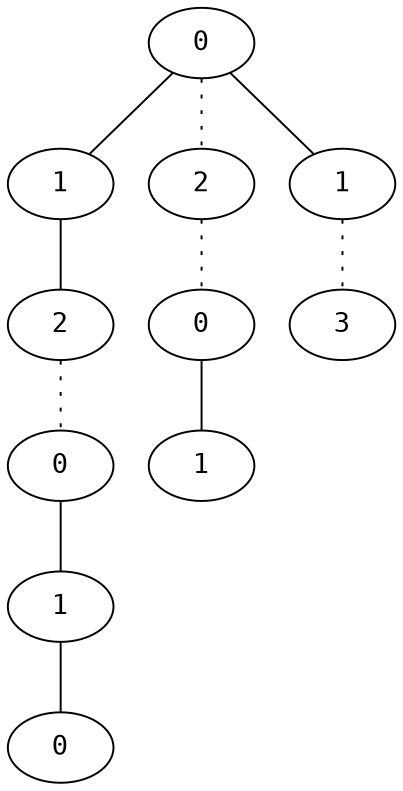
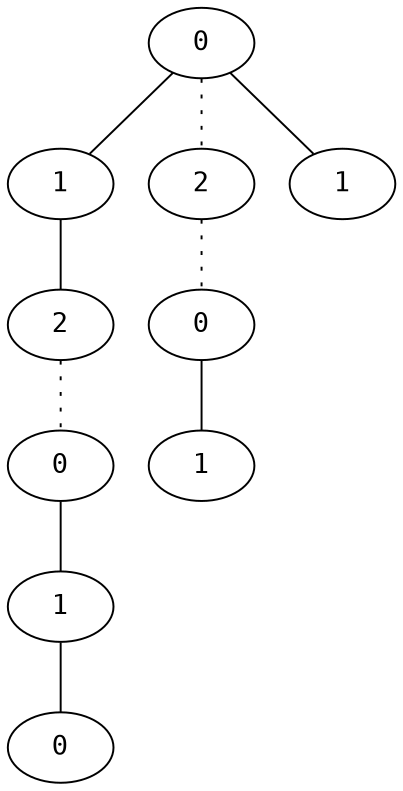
(342, 325) -> none
